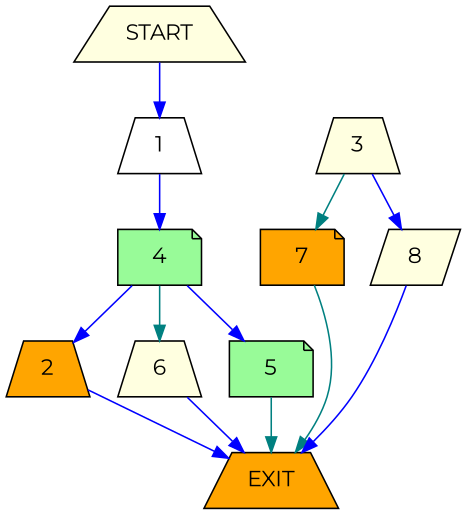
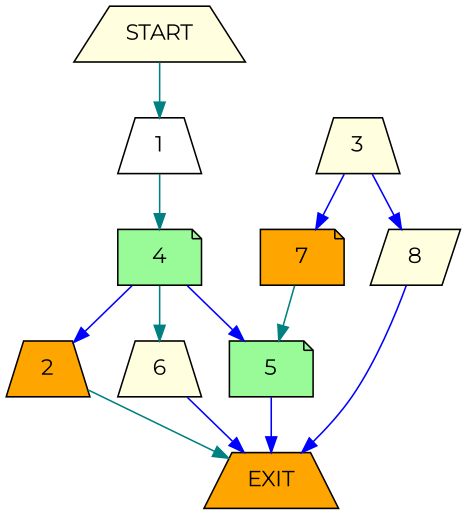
(160, 82) -> (160, 82)
(160, 194) -> (160, 194)
(334, 195) -> (334, 195)
(331, 364) -> (289, 306)
(271, 417) -> (271, 417)
(151, 421) -> (151, 421)
